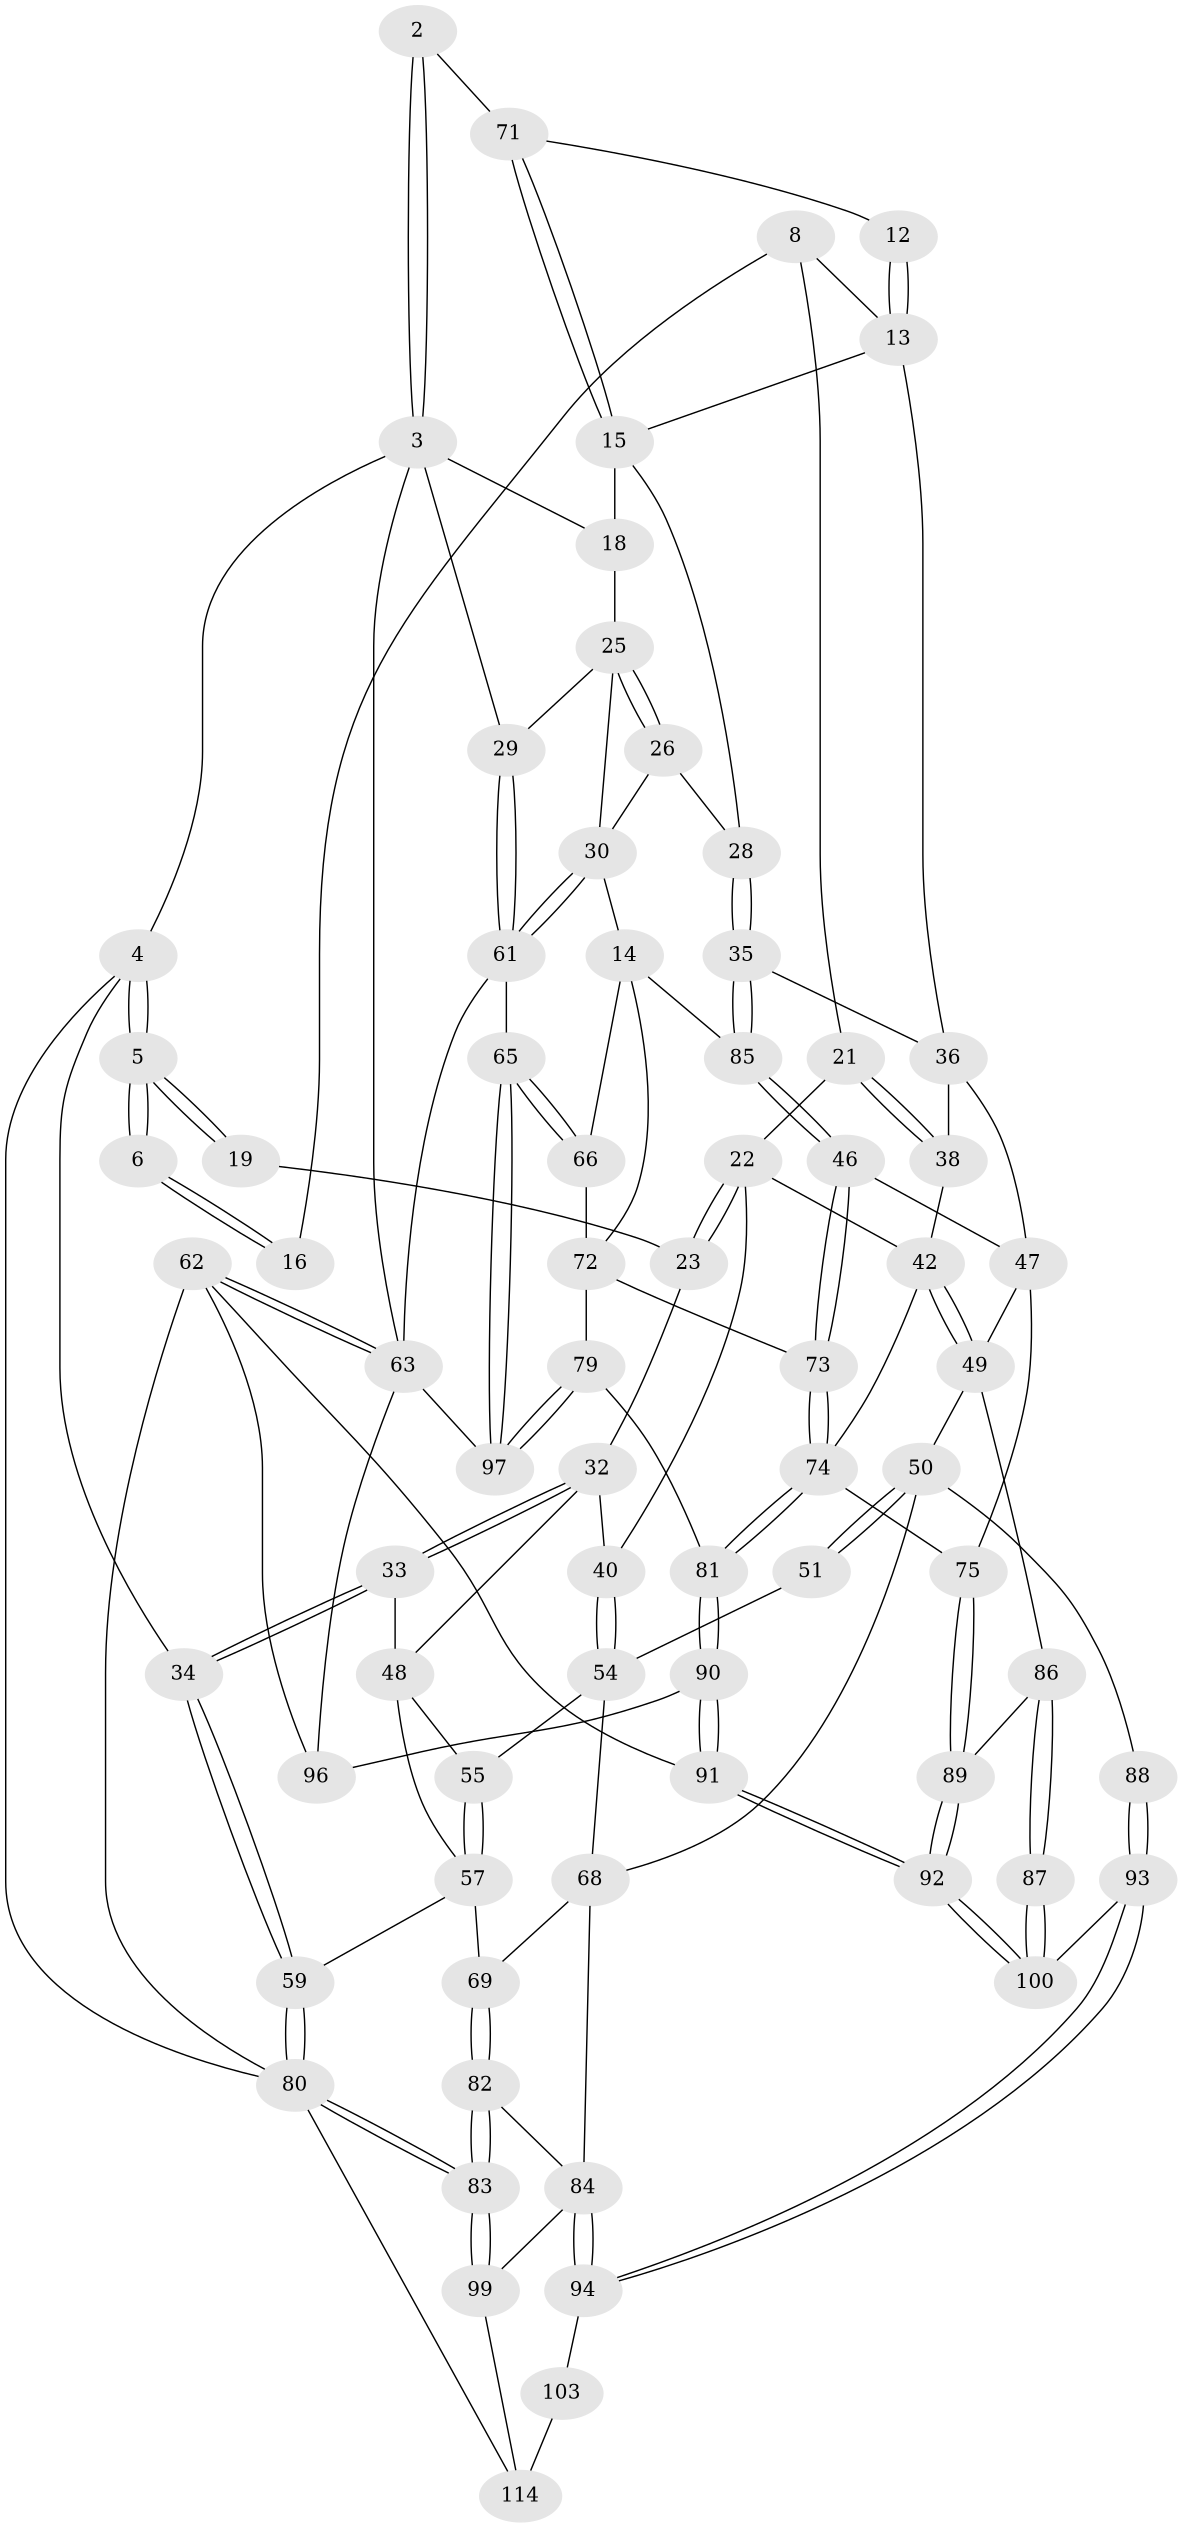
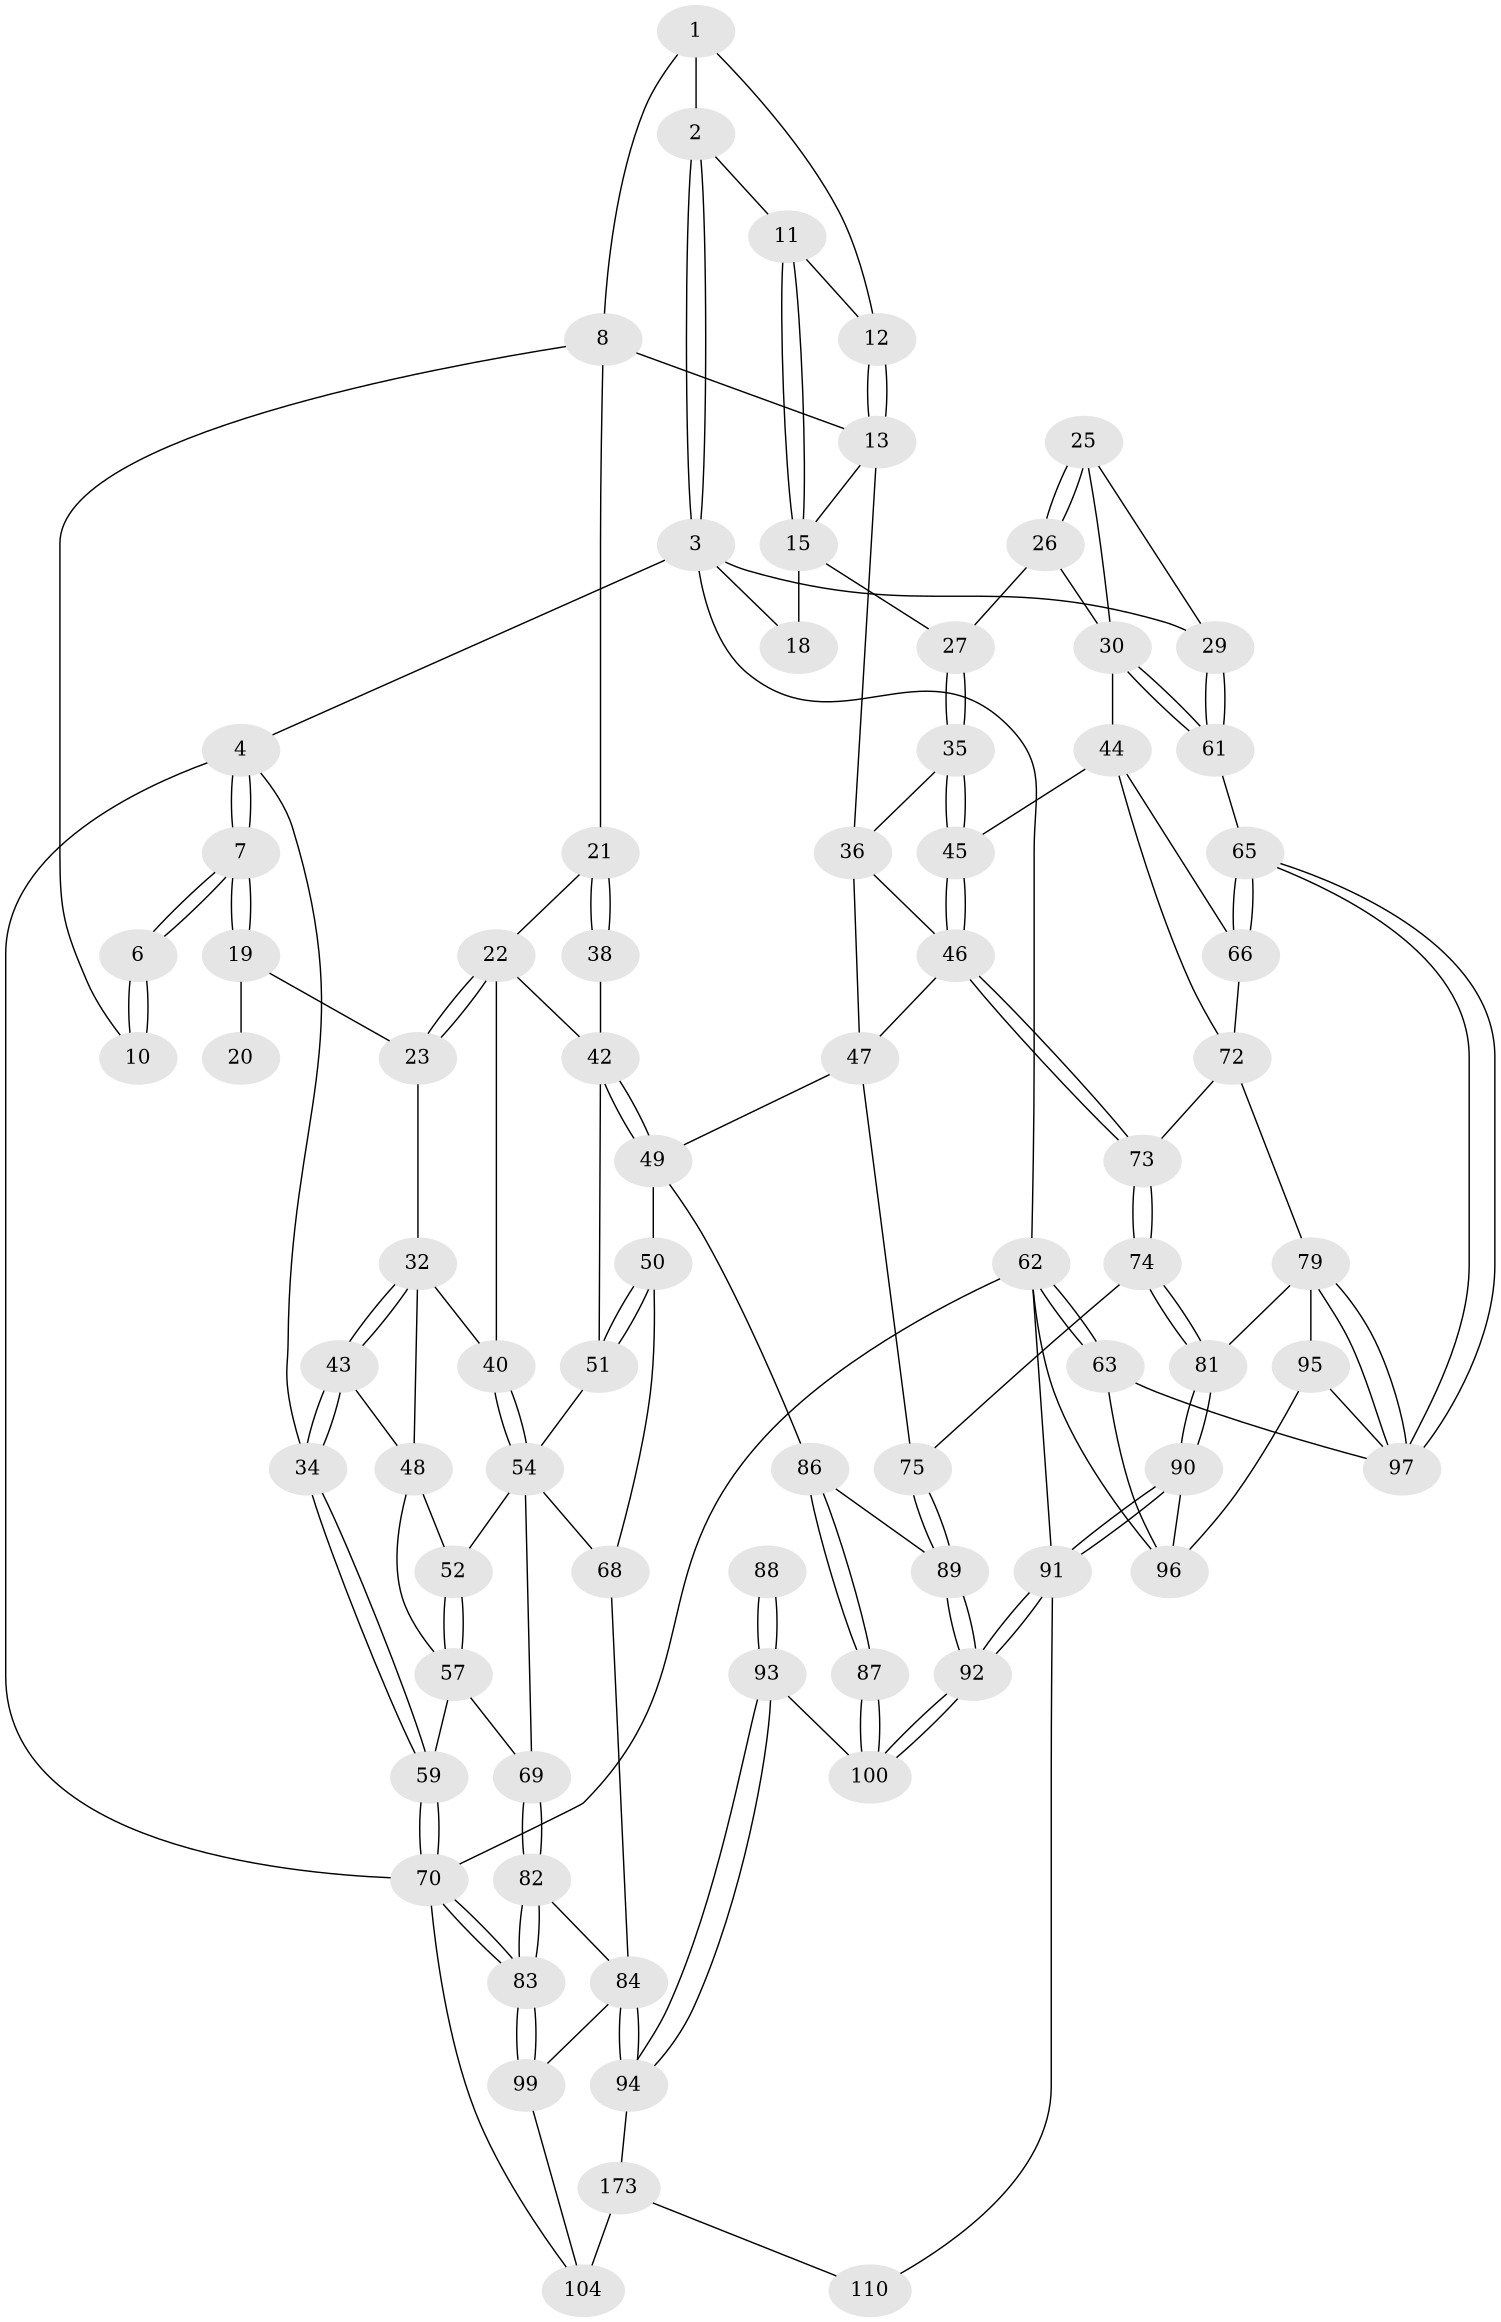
none -> (696, 31)
(509, 134) -> (787, 237)
(615, 596) -> none
(742, 853) -> (956, 648)
(374, 903) -> (1036, 782)
(625, 956) -> (1113, 750)
(138, 1058) -> (241, 853)
none -> (241, 1058)
(743, 1058) -> (956, 853)
(949, 1110) -> (904, 904)
(422, 1153) -> none
(295, 1264) -> (138, 1058)
none -> (1311, 1366)
(881, 1370) -> (600, 1212)
(395, 1572) -> (339, 1366)
(1069, 1600) -> none
(474, 1777) -> (454, 1572)
(535, 1932) -> (528, 1623)
(295, 2085) -> (429, 1880)
none -> (870, 2291)
(562, 2393) -> (619, 2188)
(521, 2496) -> (583, 2291)
